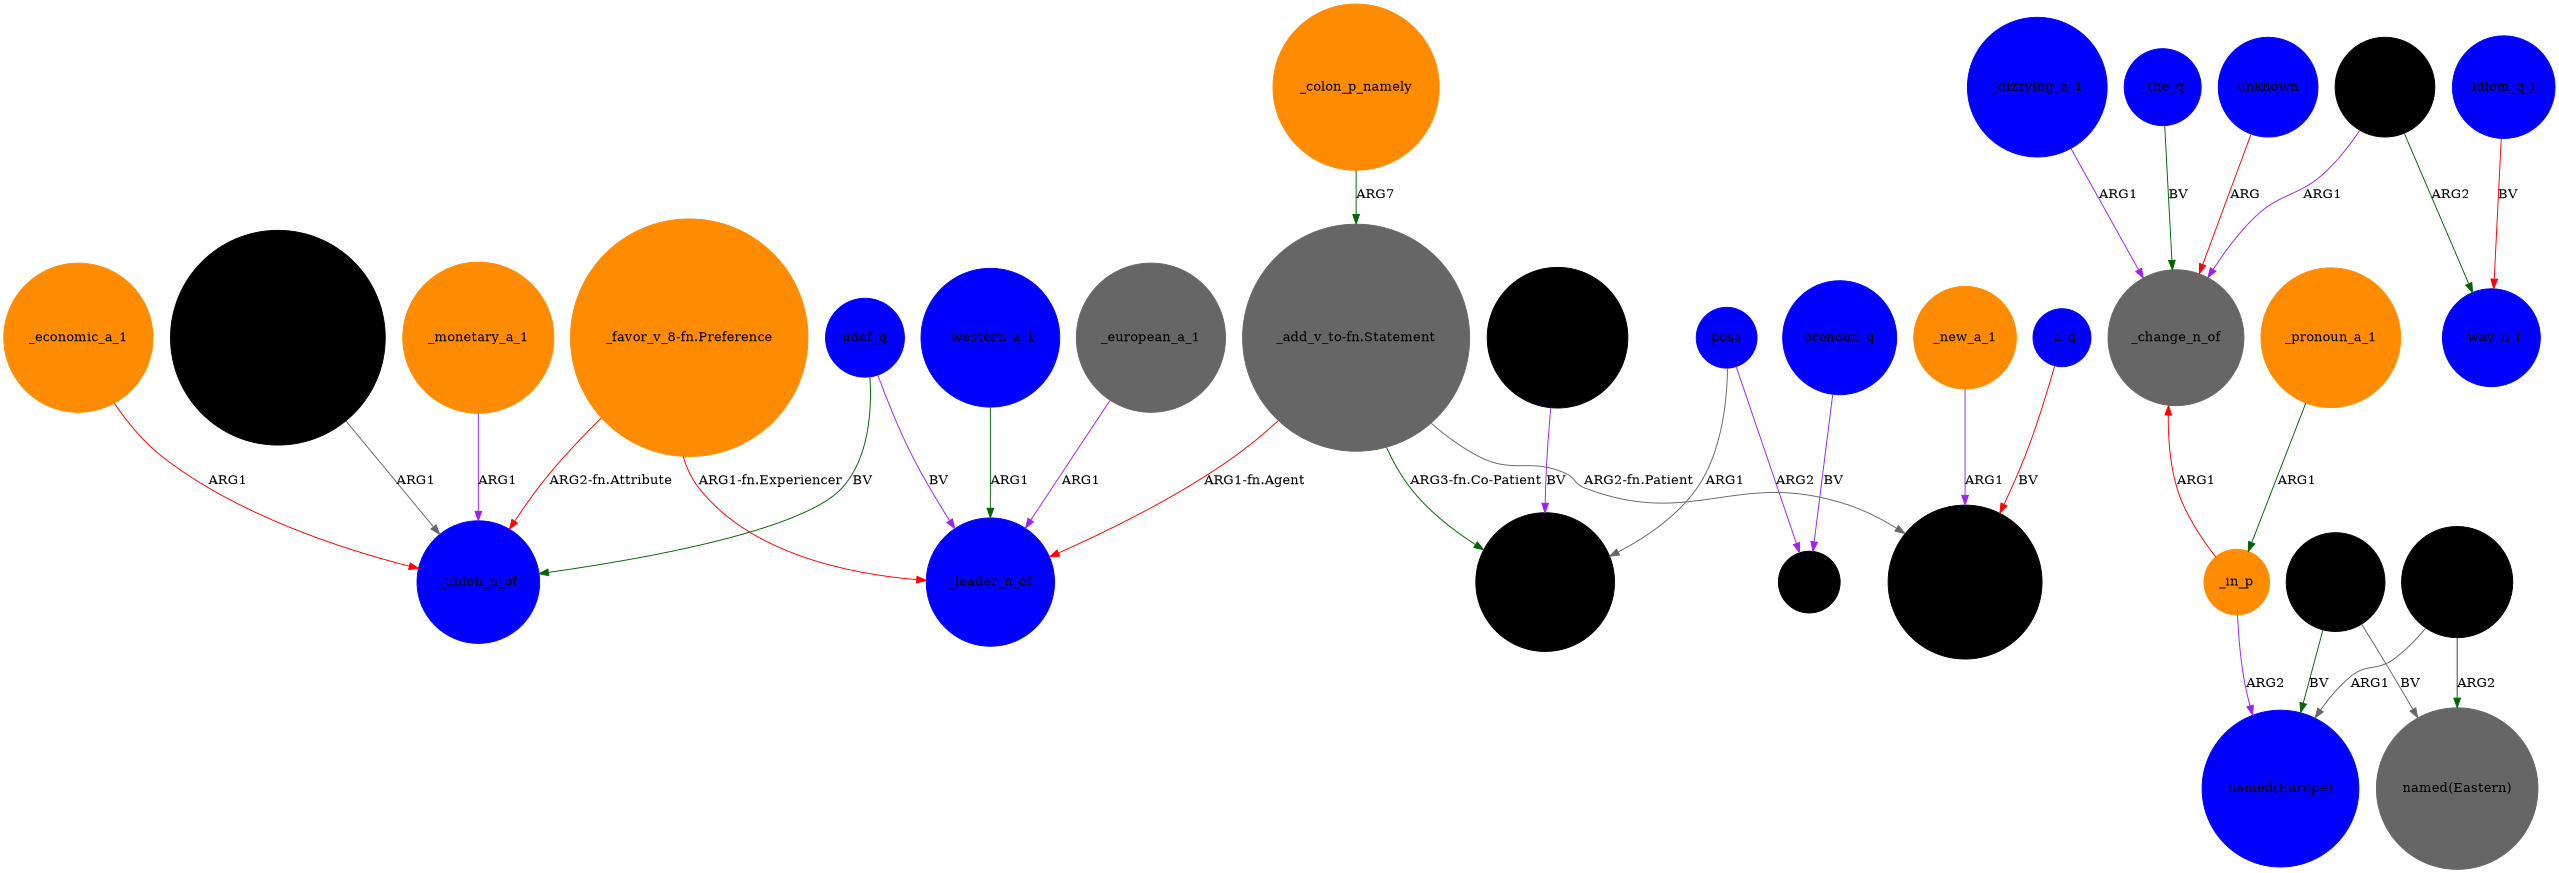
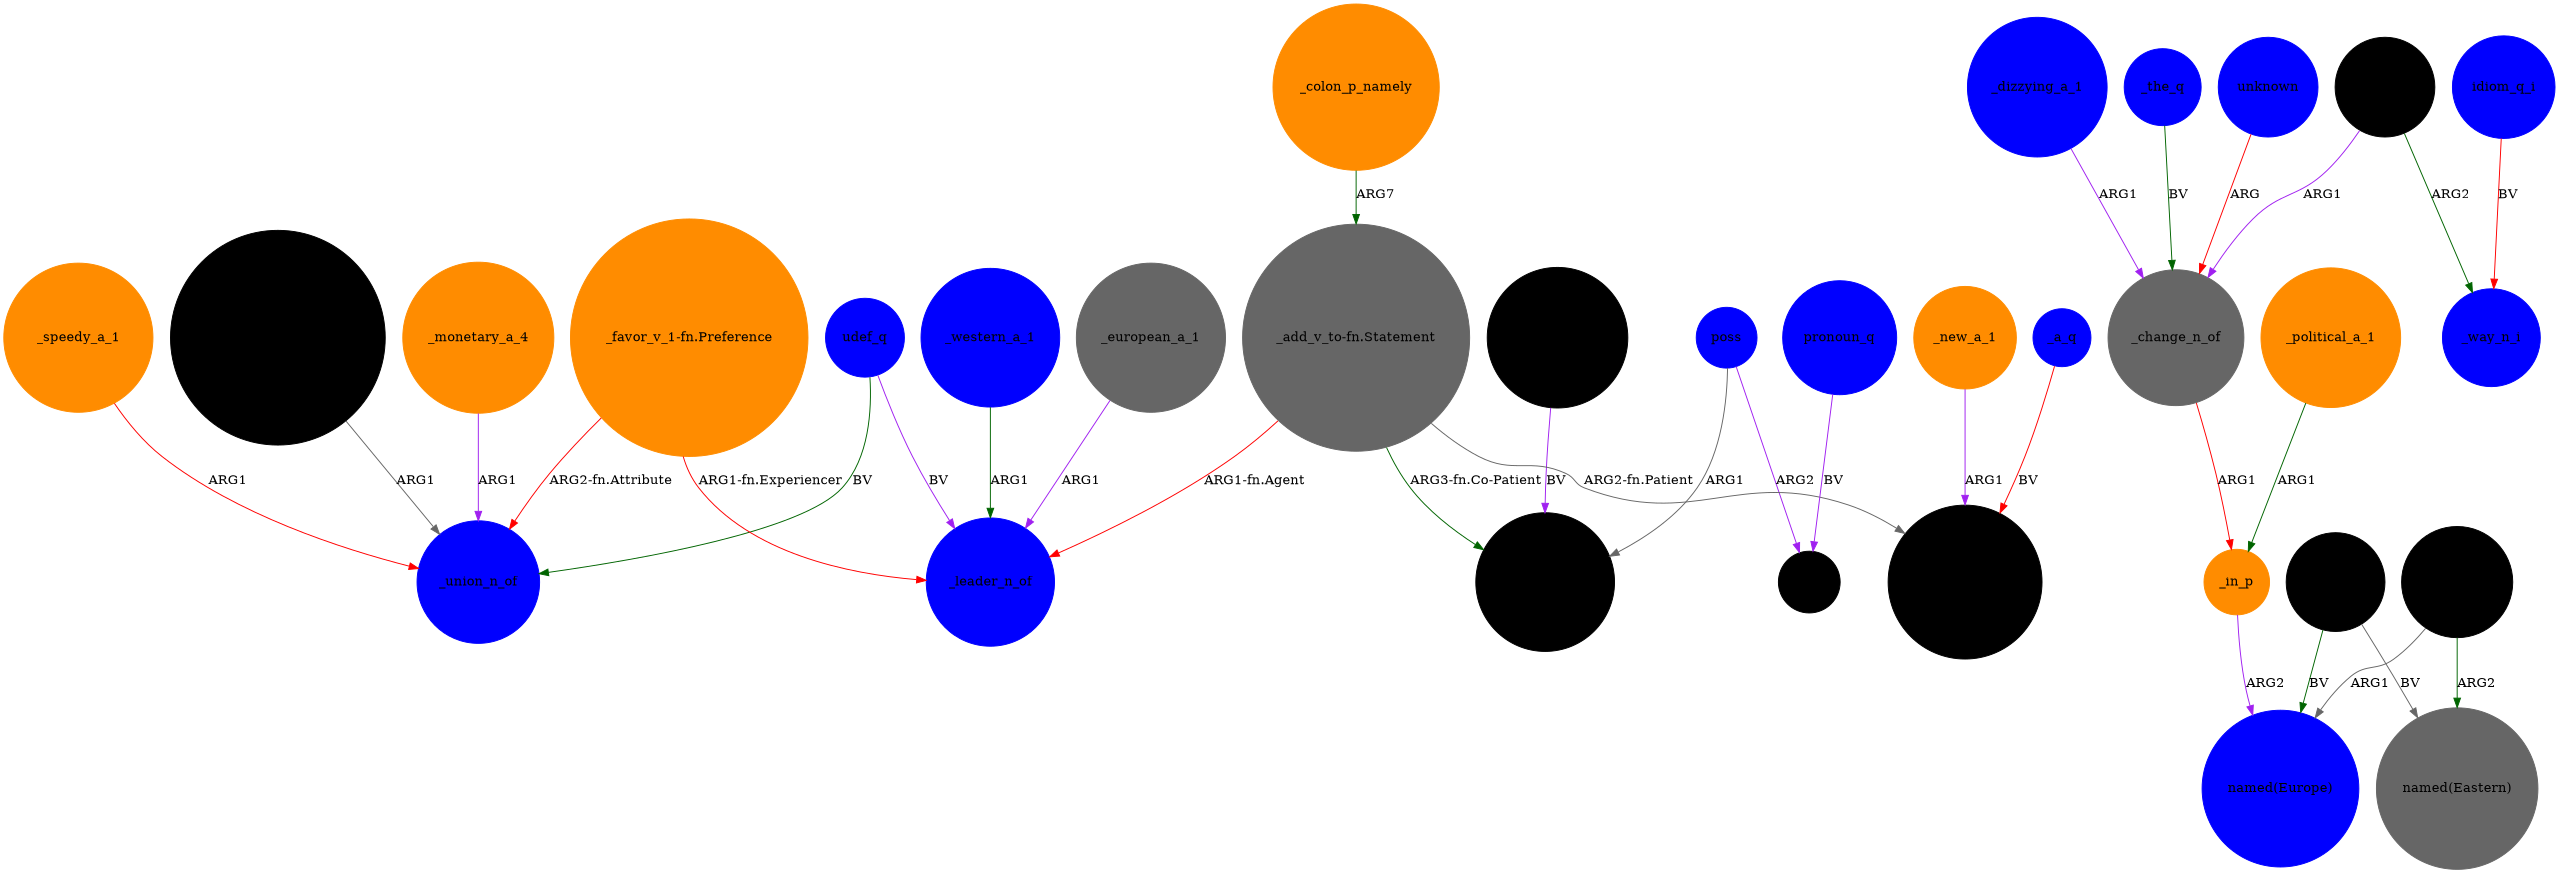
(78, 338) -> (78, 338)
(478, 338) -> (478, 338)
(689, 338) -> (689, 338)
(2331, 338) -> (2331, 338)
(2178, 491) -> (2215, 471)
